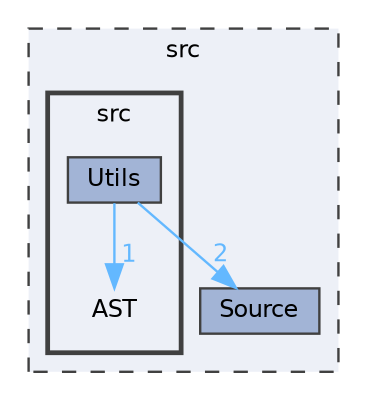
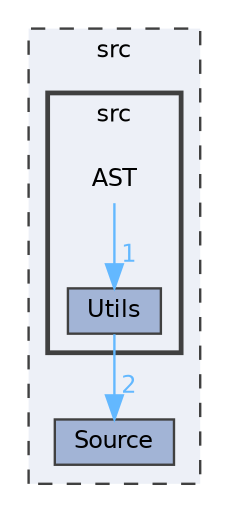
(114, 234) -> (114, 234)
